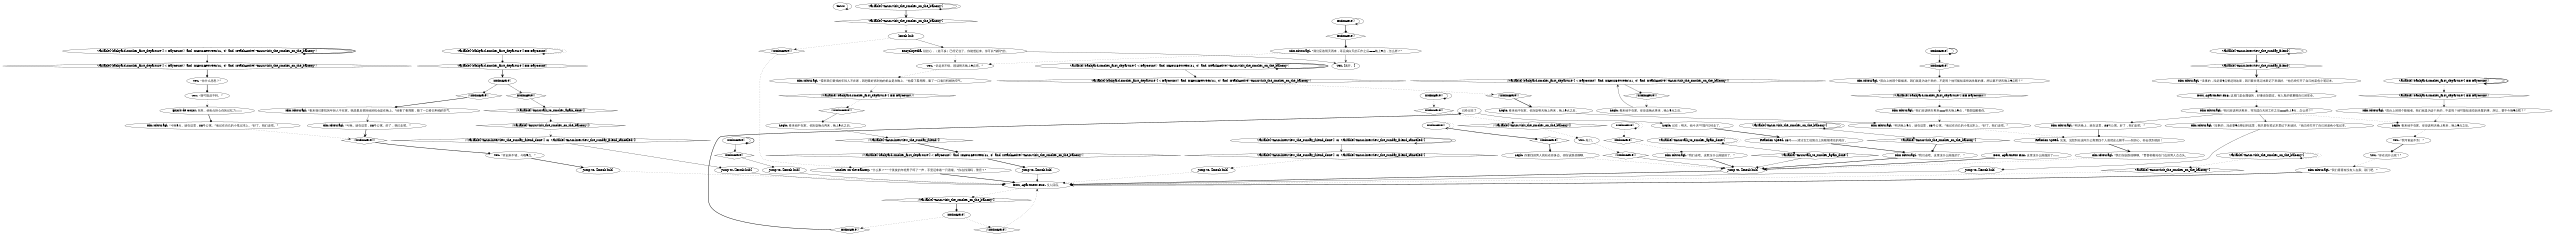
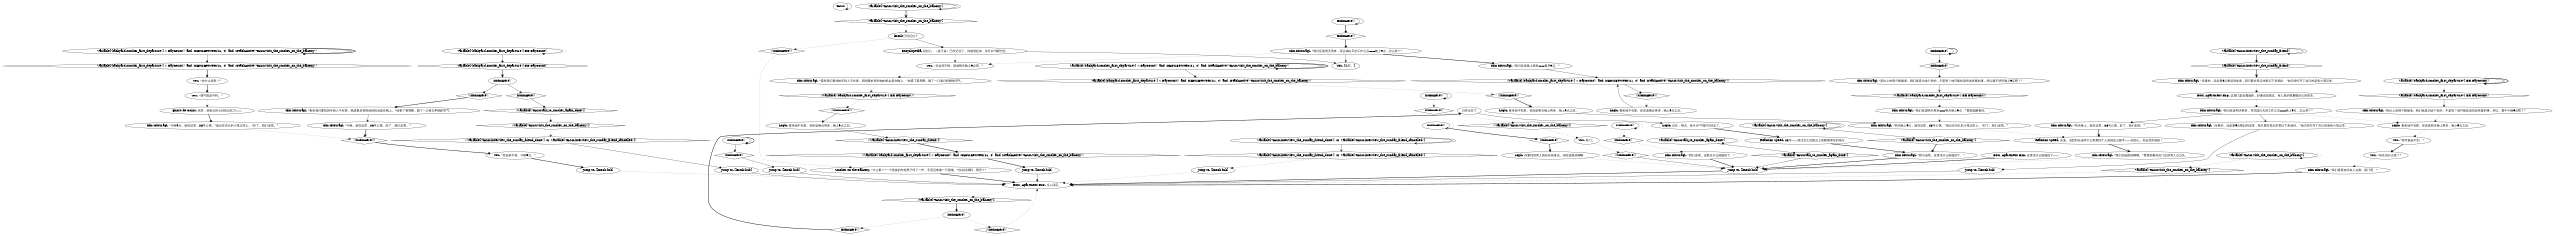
(906, 36) -> (906, 36)
none -> (1525, 66)
(2099, 132) -> (2099, 132)
